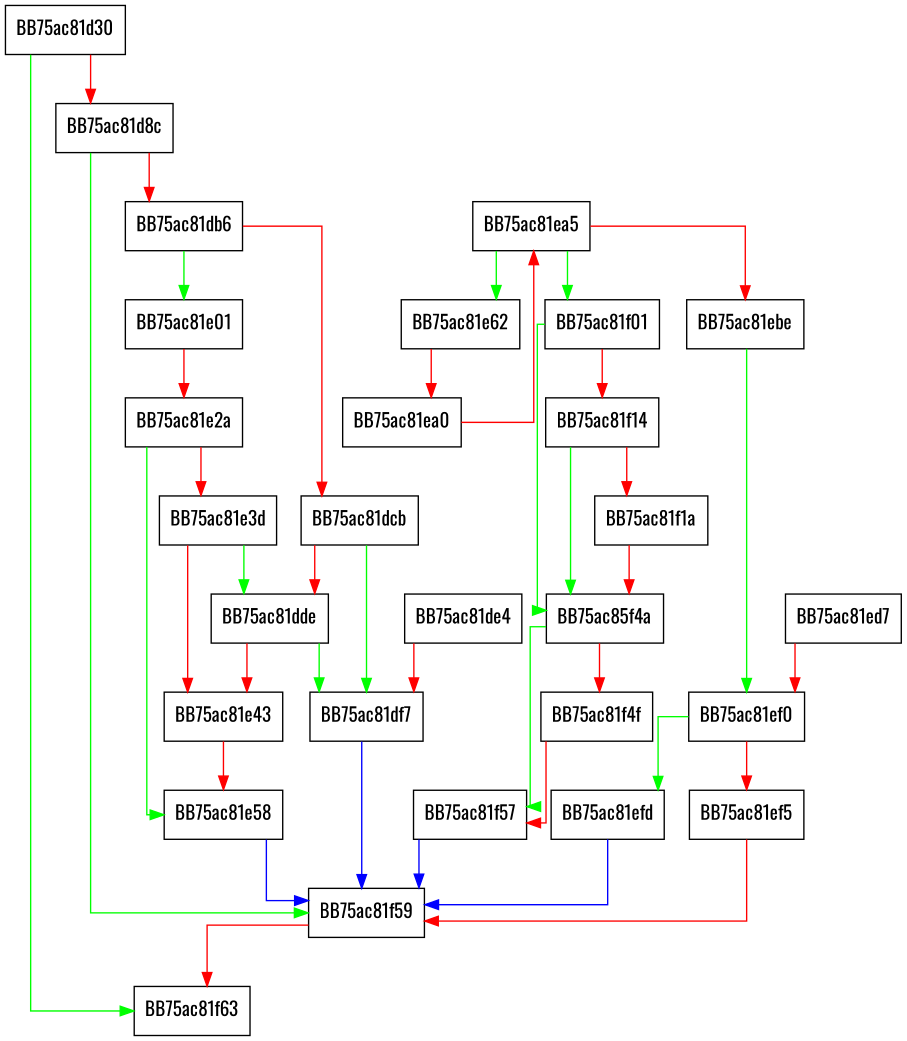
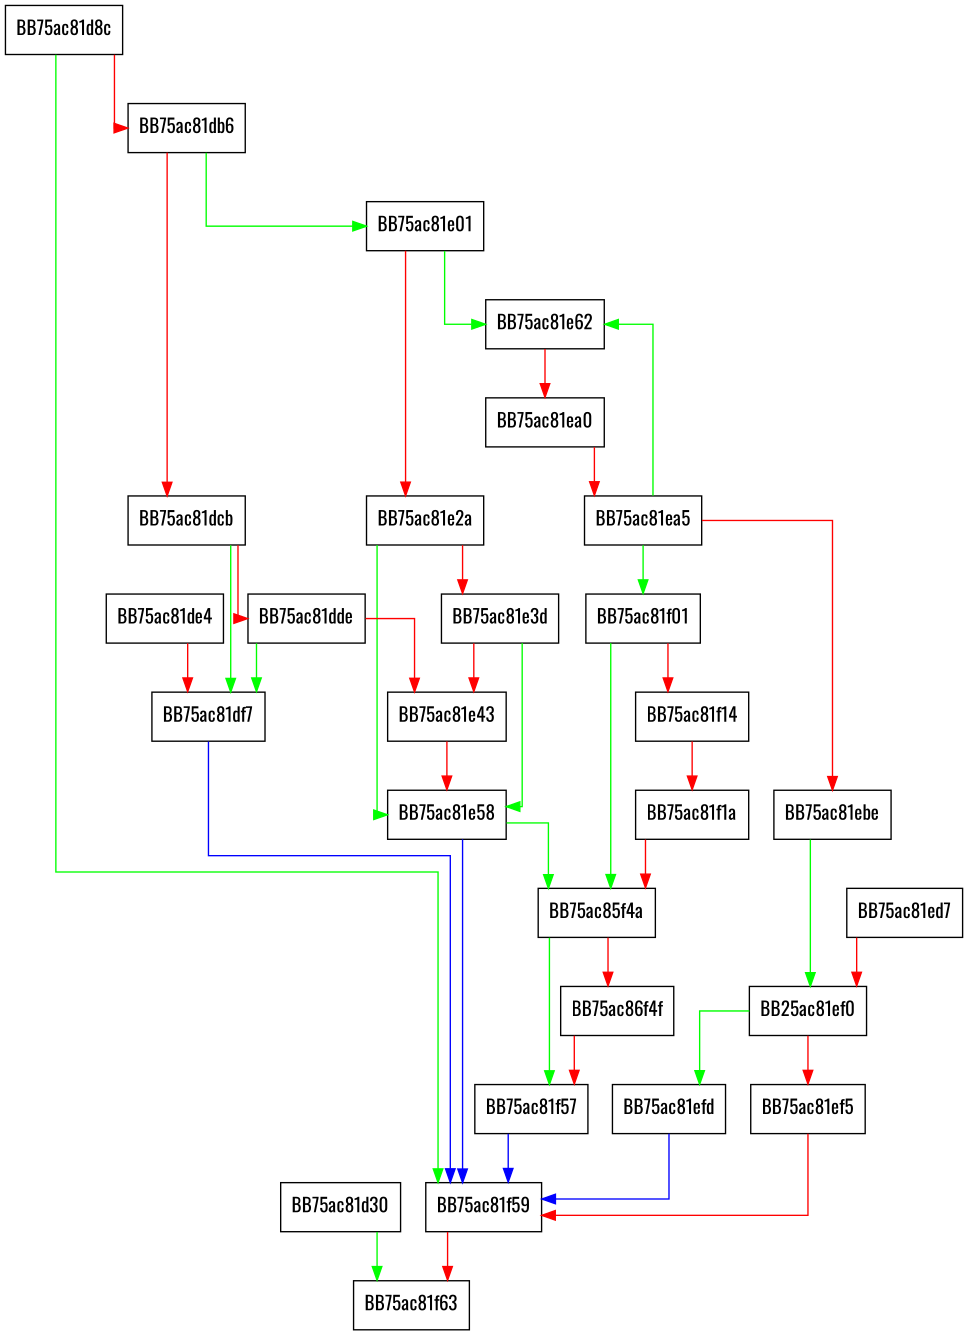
(91, 72) -> none
none -> (445, 301)
(571, 514) -> (548, 828)
(244, 563) -> (522, 726)
(597, 717) -> (617, 1011)
(747, 717) -> (808, 1011)
